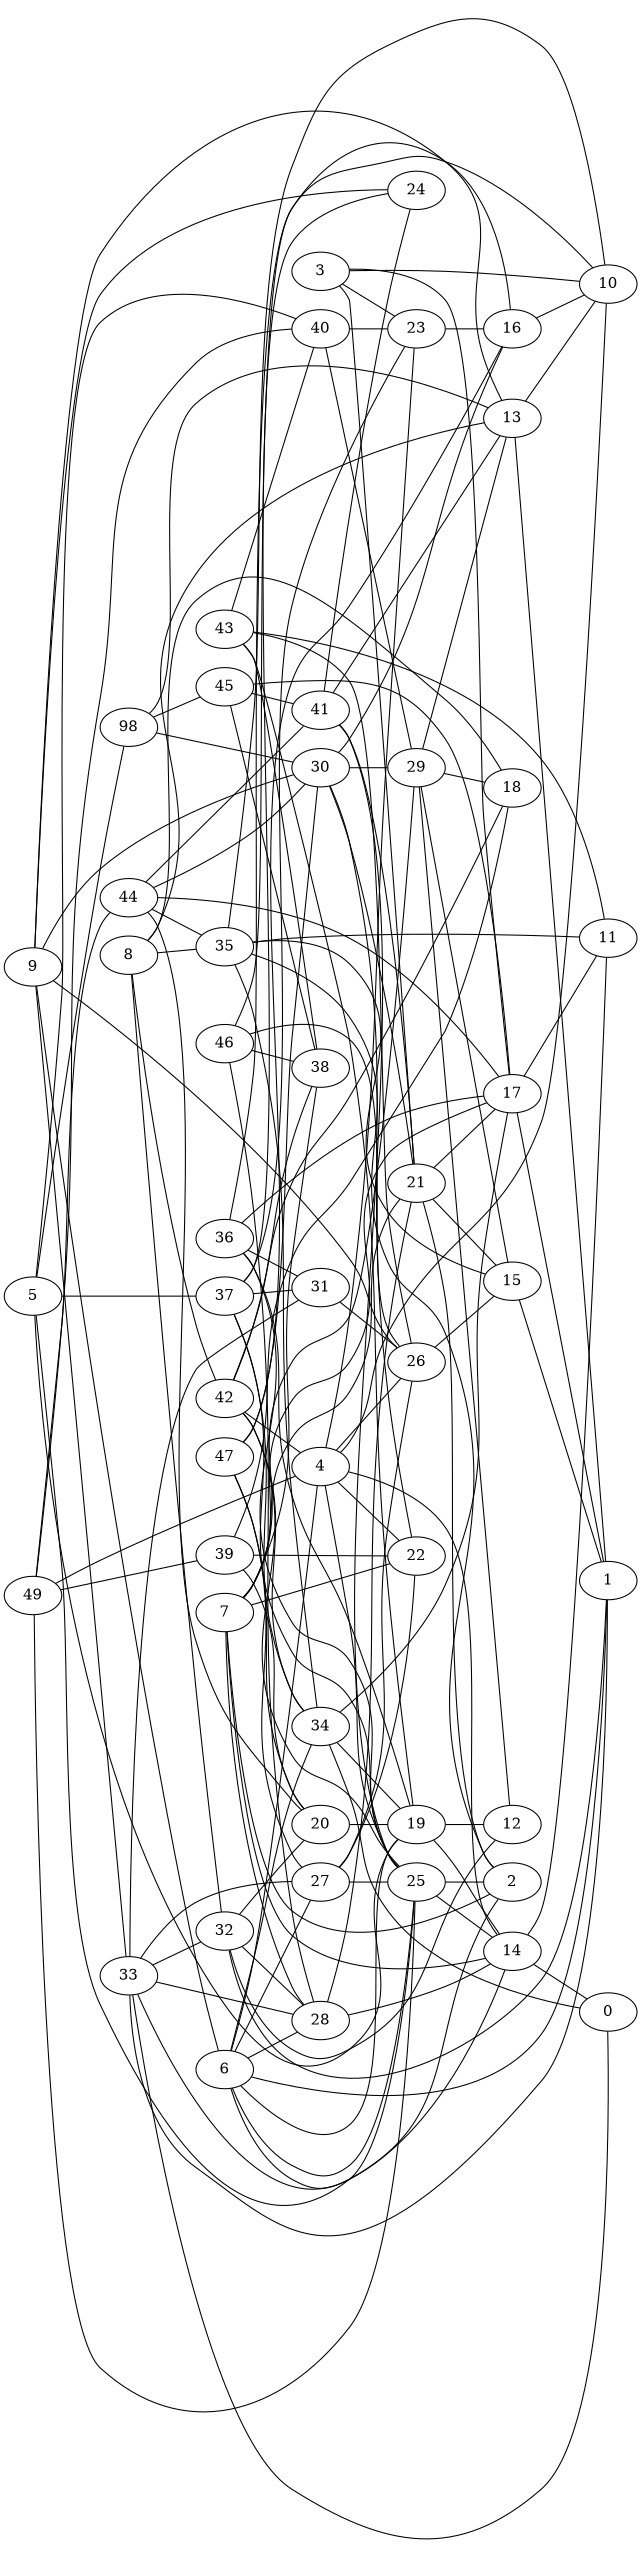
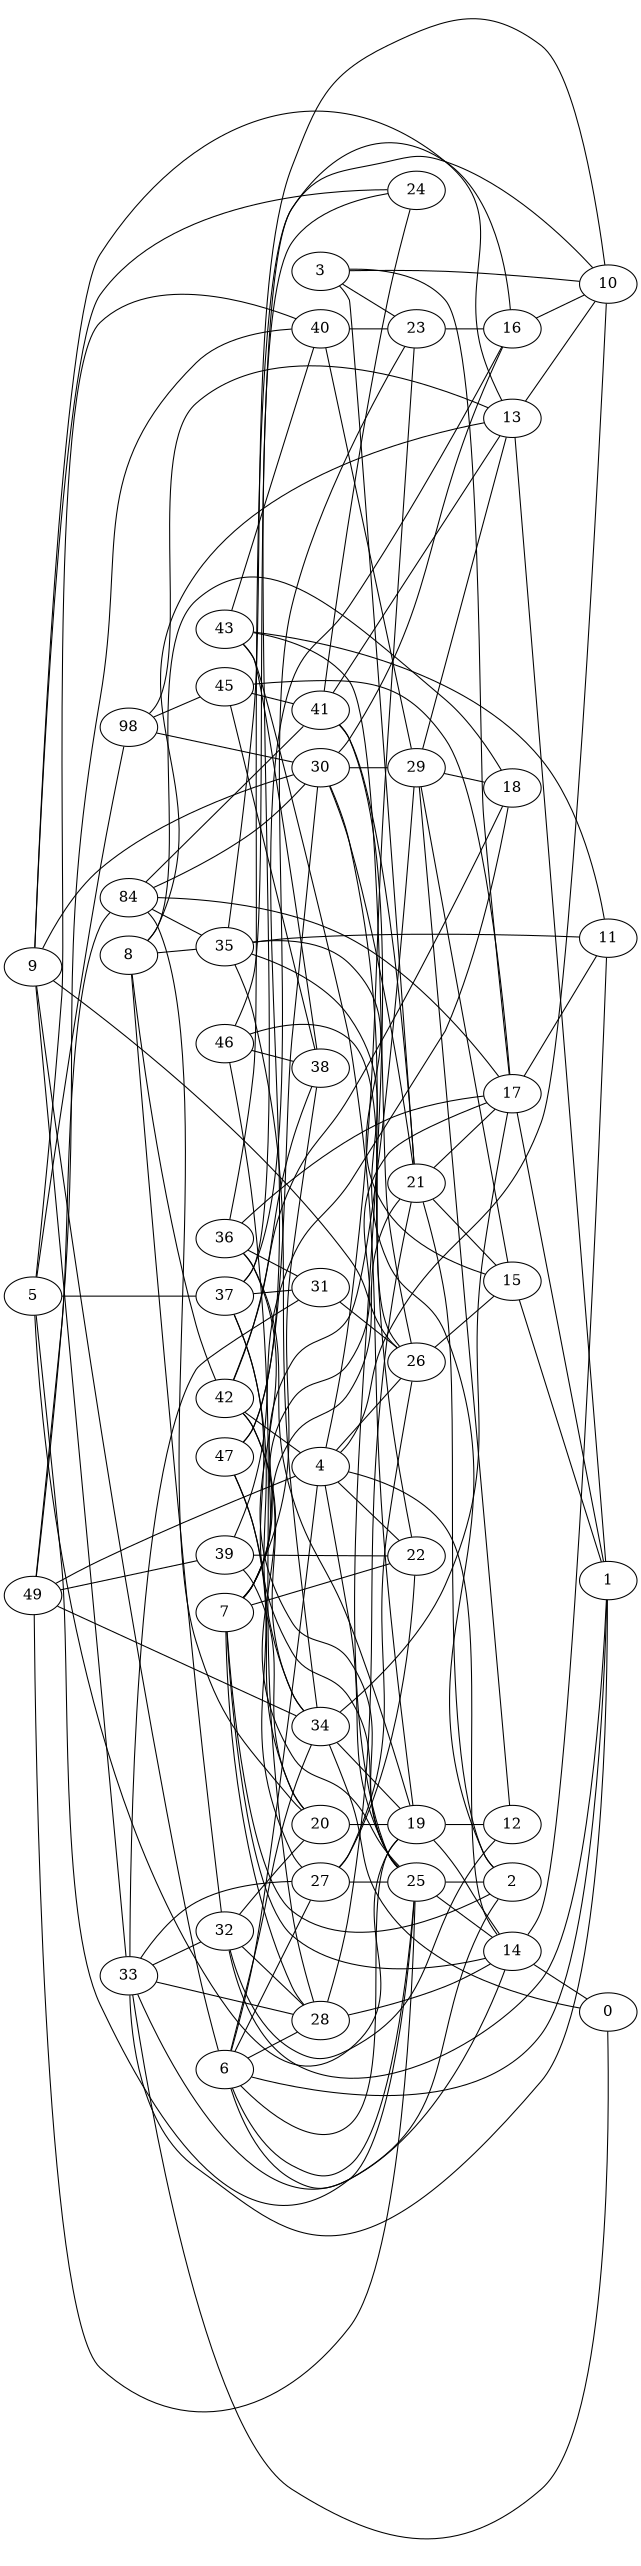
(129, 898) -> (129, 898)
none -> (177, 1661)
